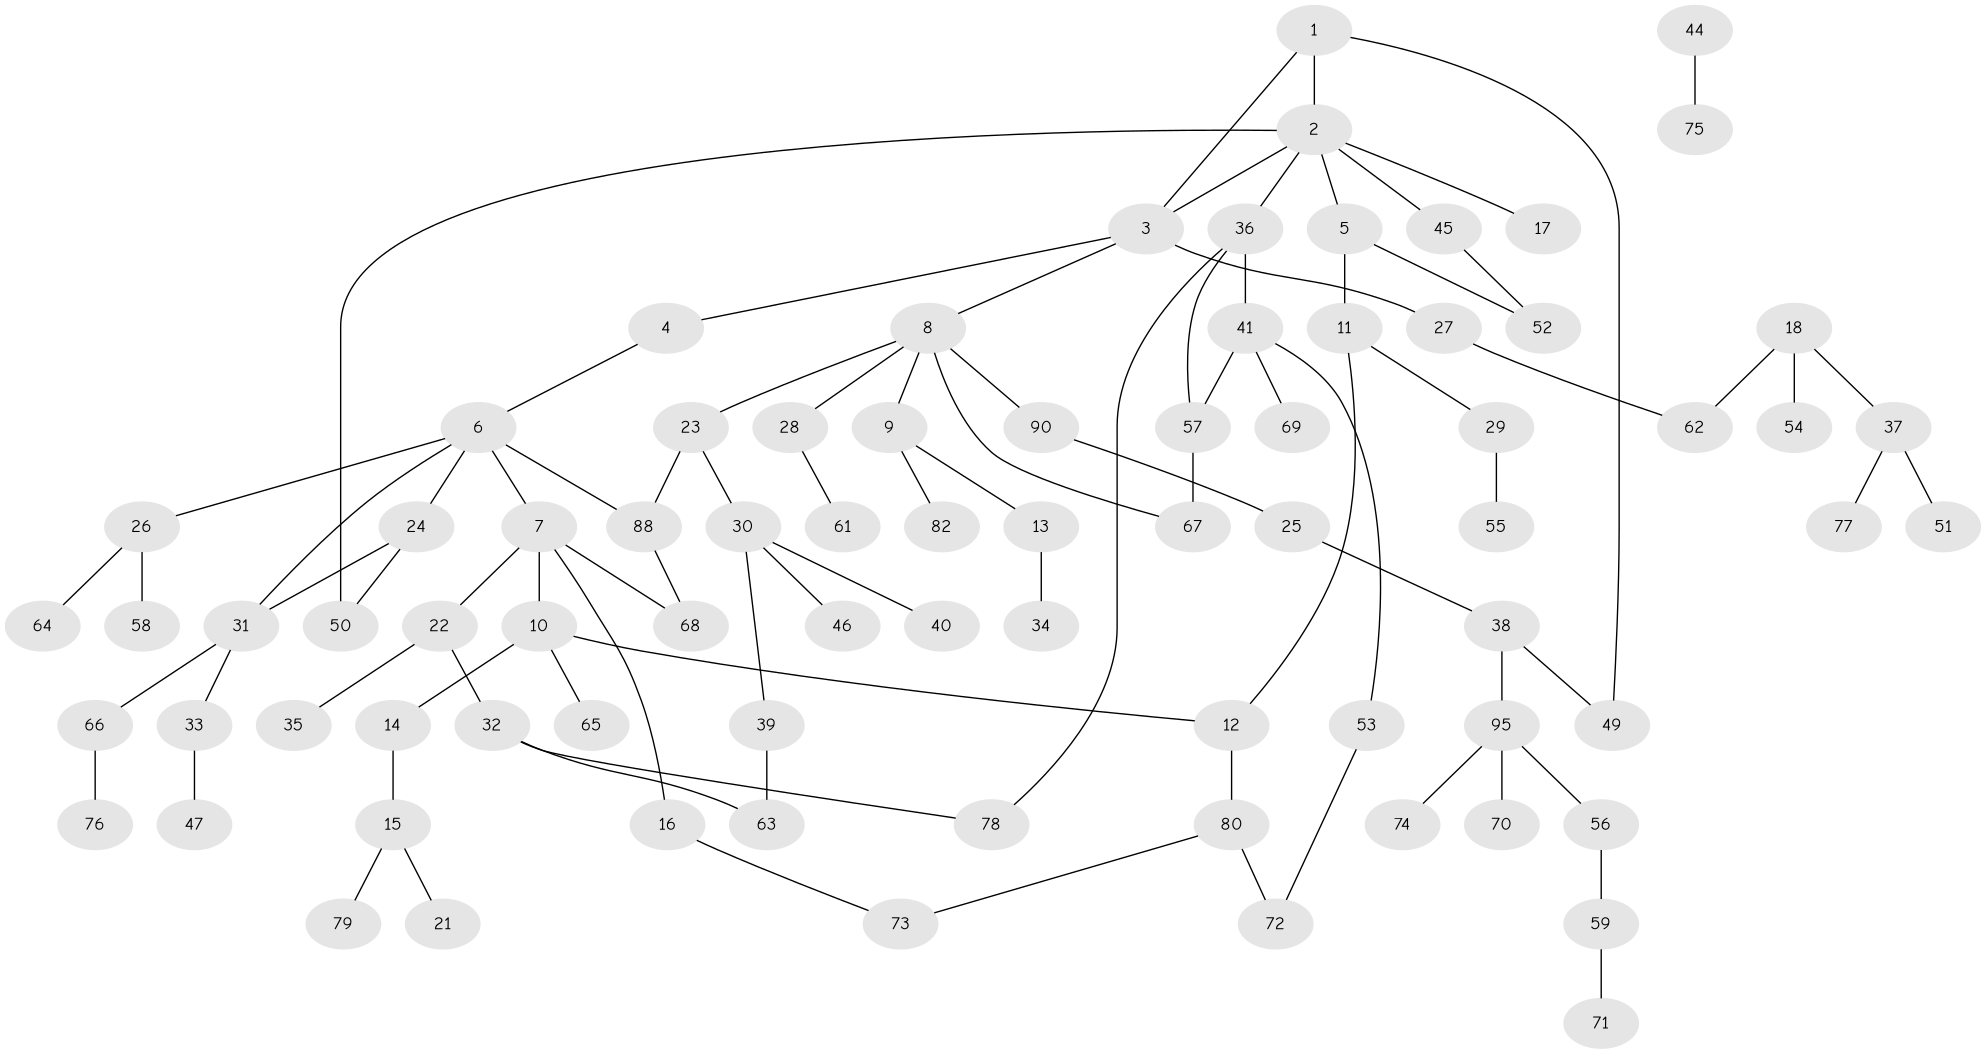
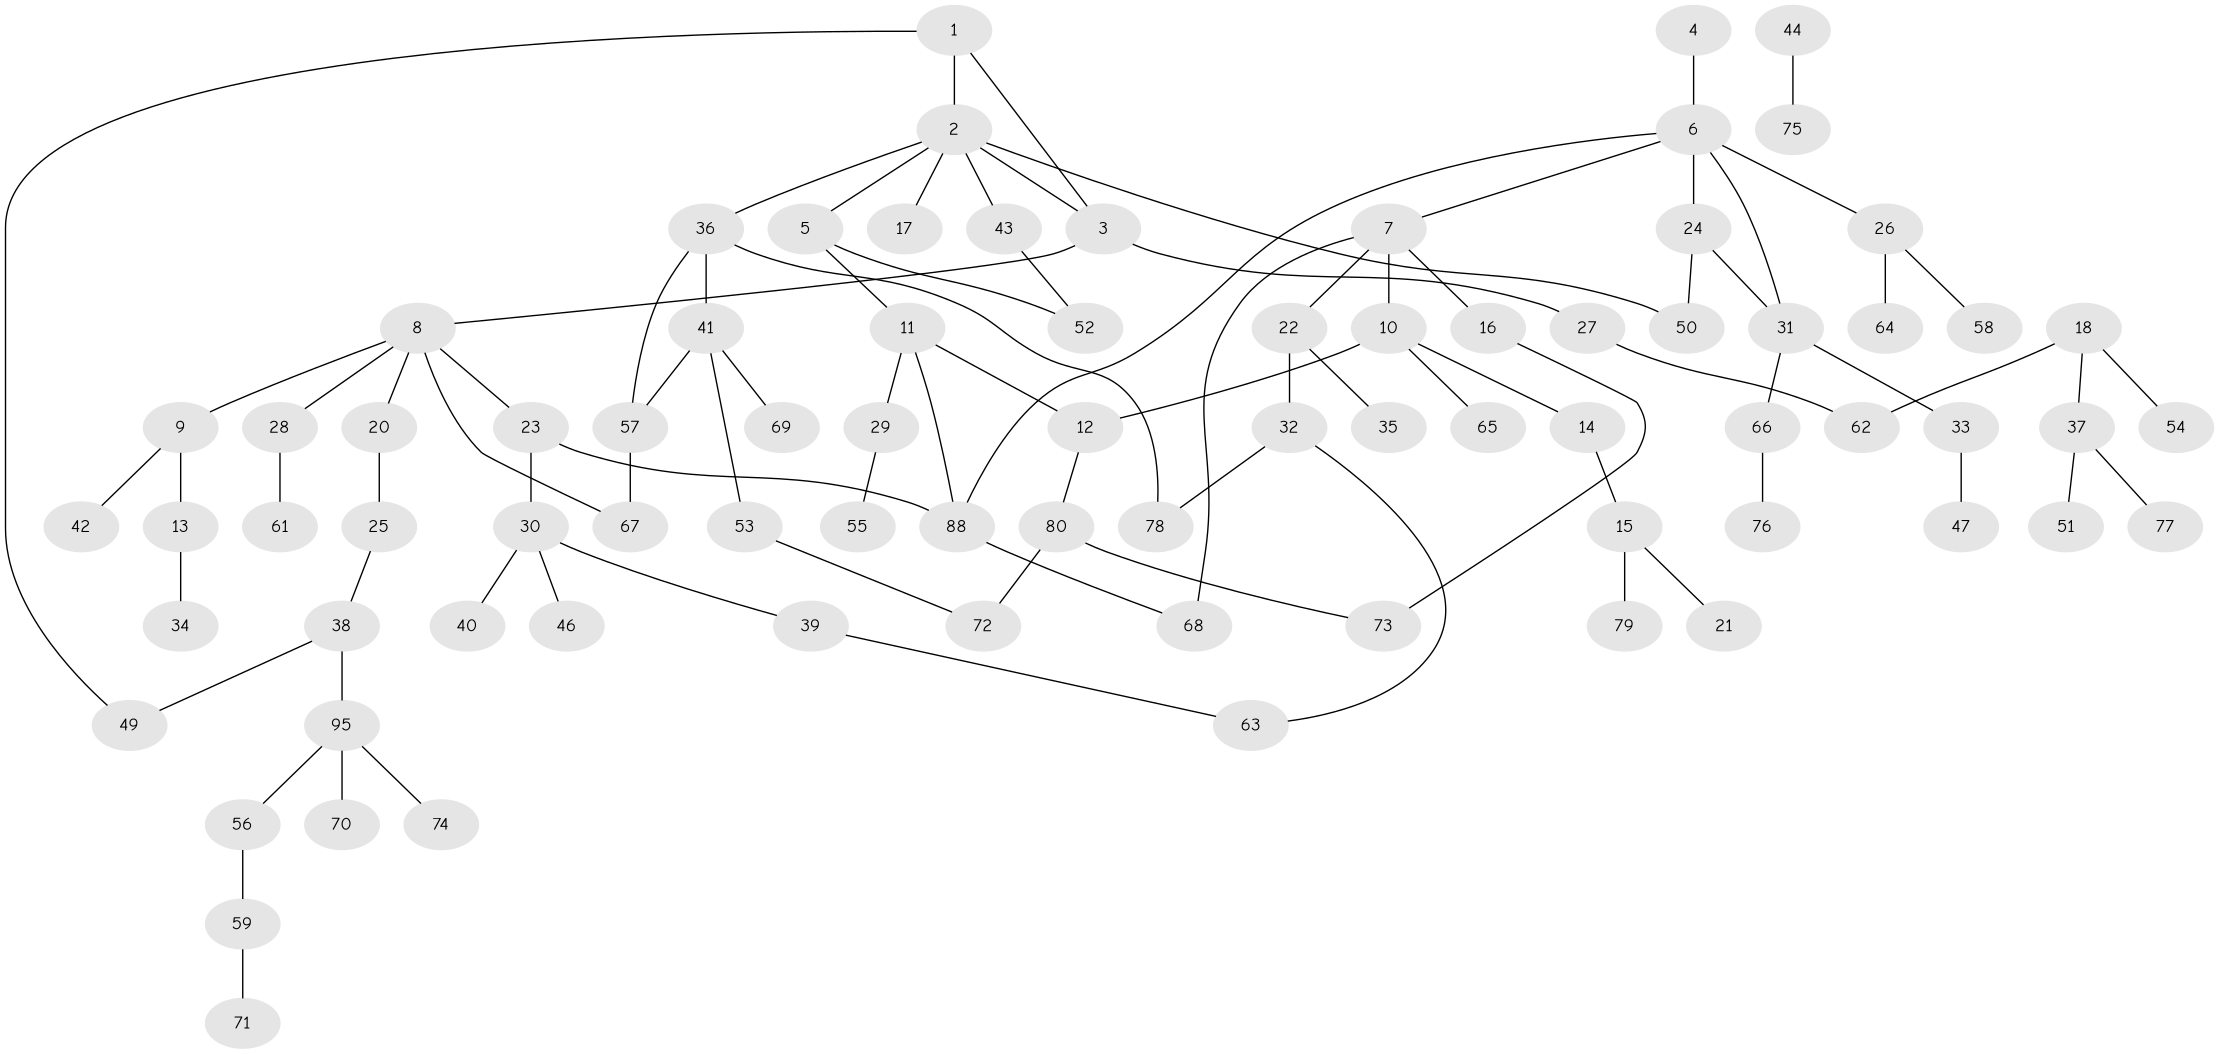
(1444, 229) -> (1004, 229)
(906, 279) -> none
none -> (937, 426)
(1041, 428) -> (379, 428)
(942, 527) -> (81, 527)
